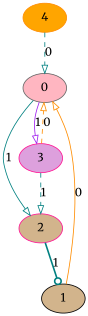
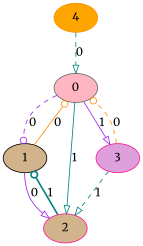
none -> (34, 111)
(43, 127) -> (110, 121)
none -> (29, 195)
(75, 195) -> (48, 126)
